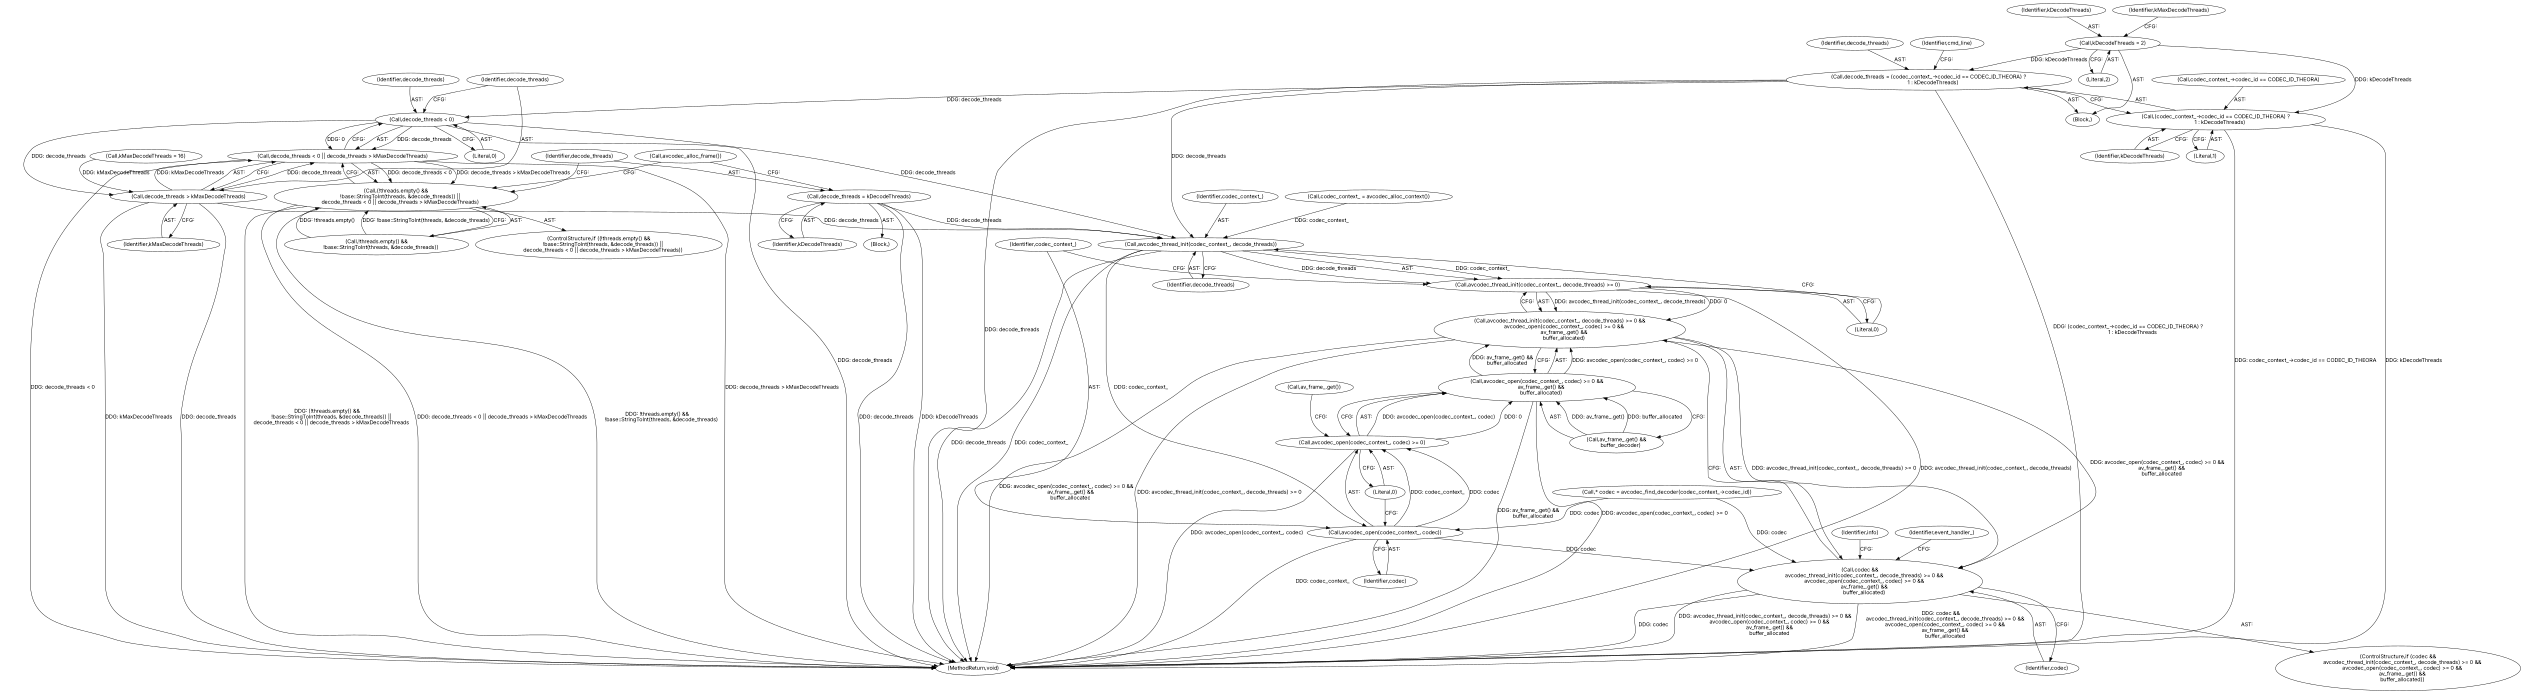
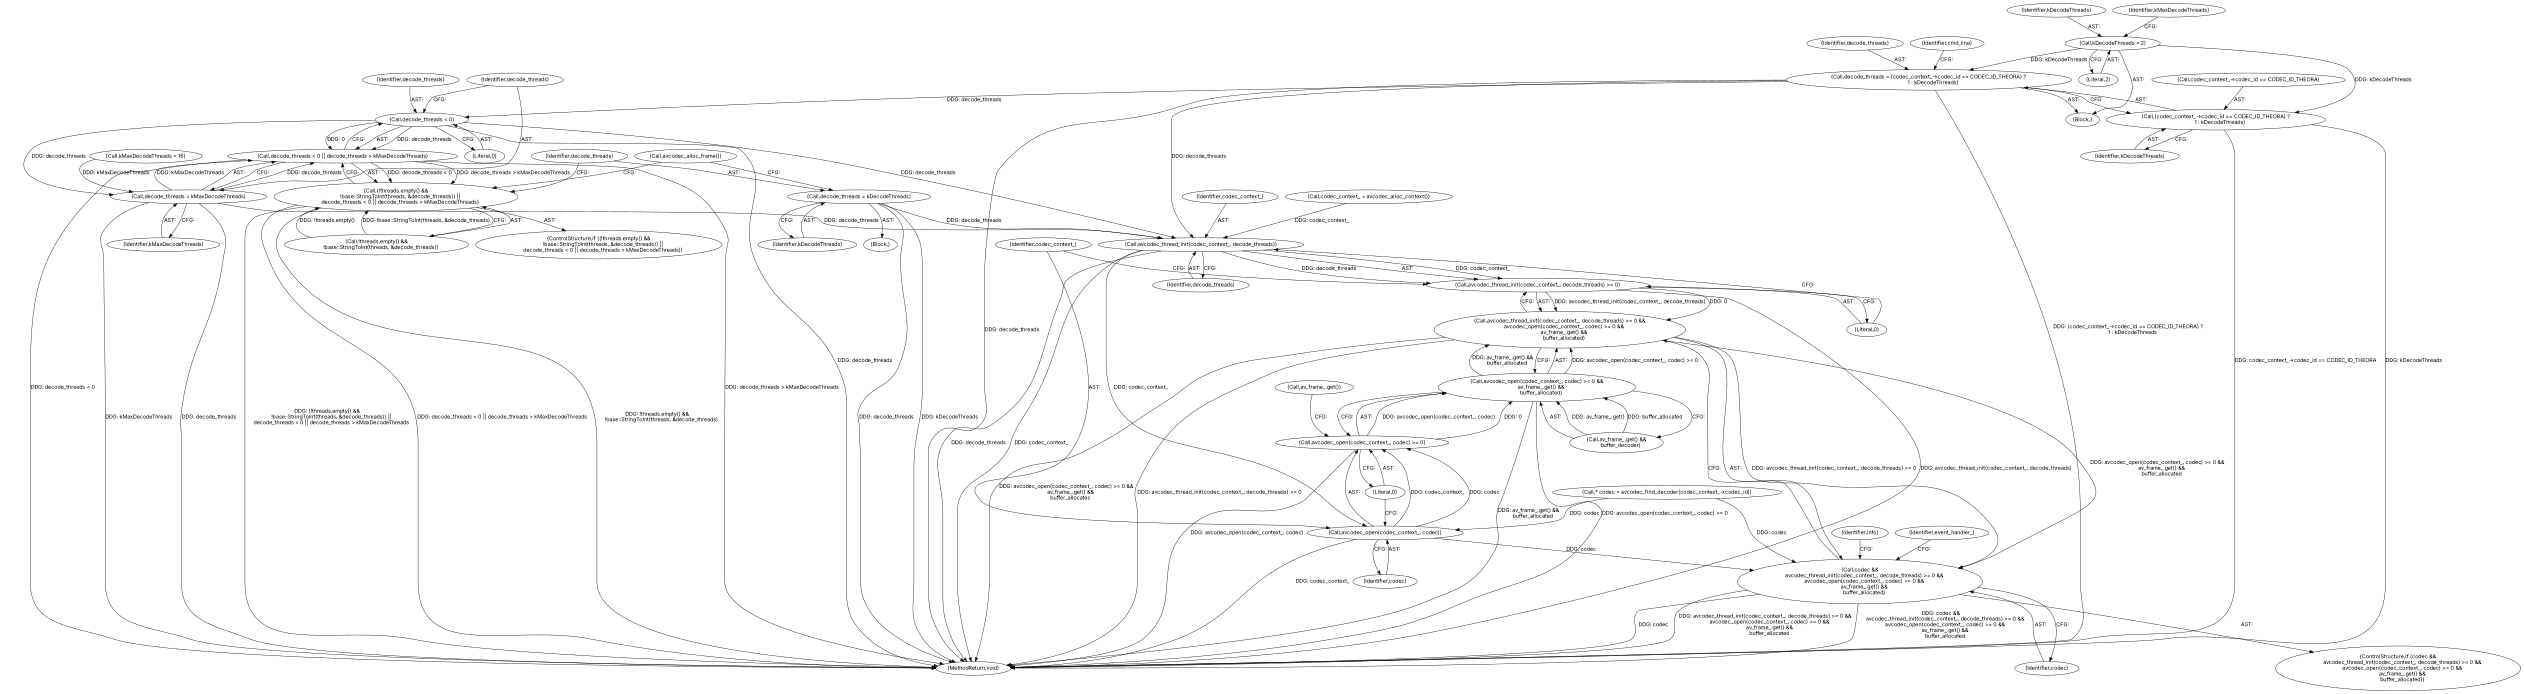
(2205, 156) -> none
